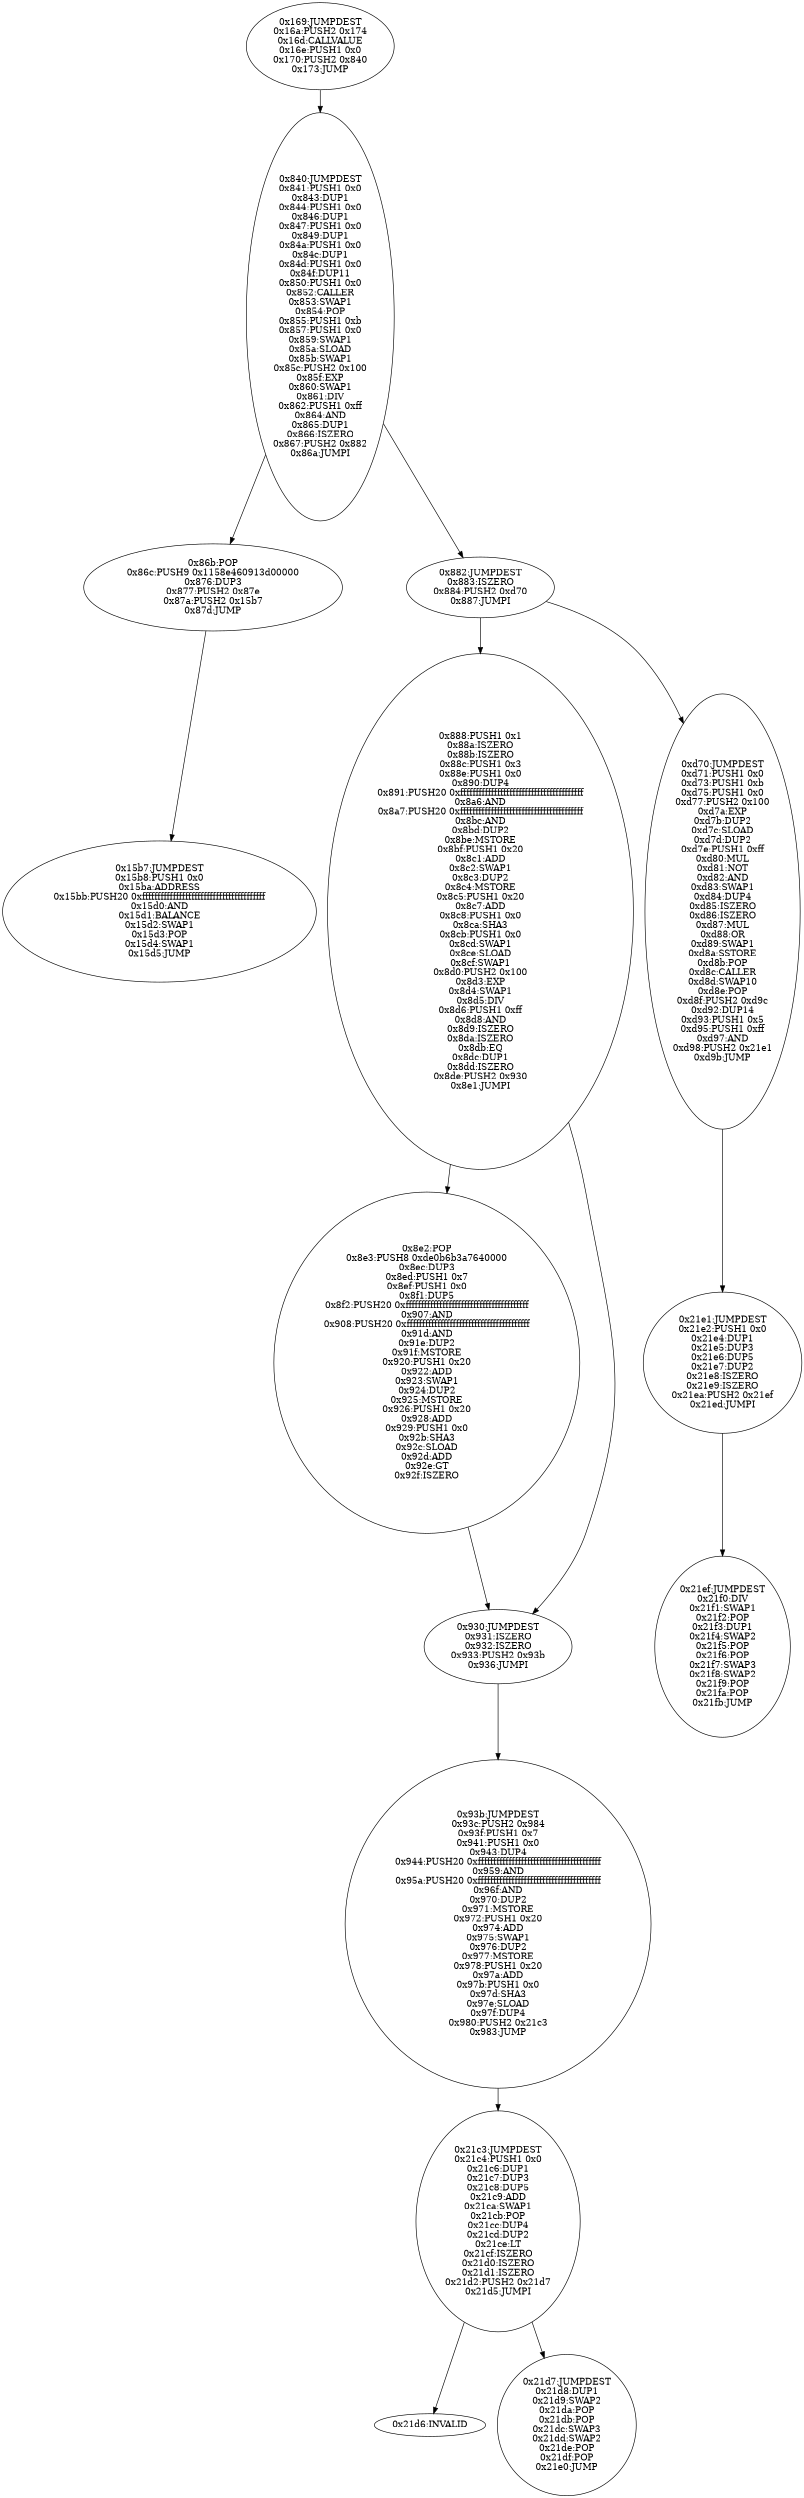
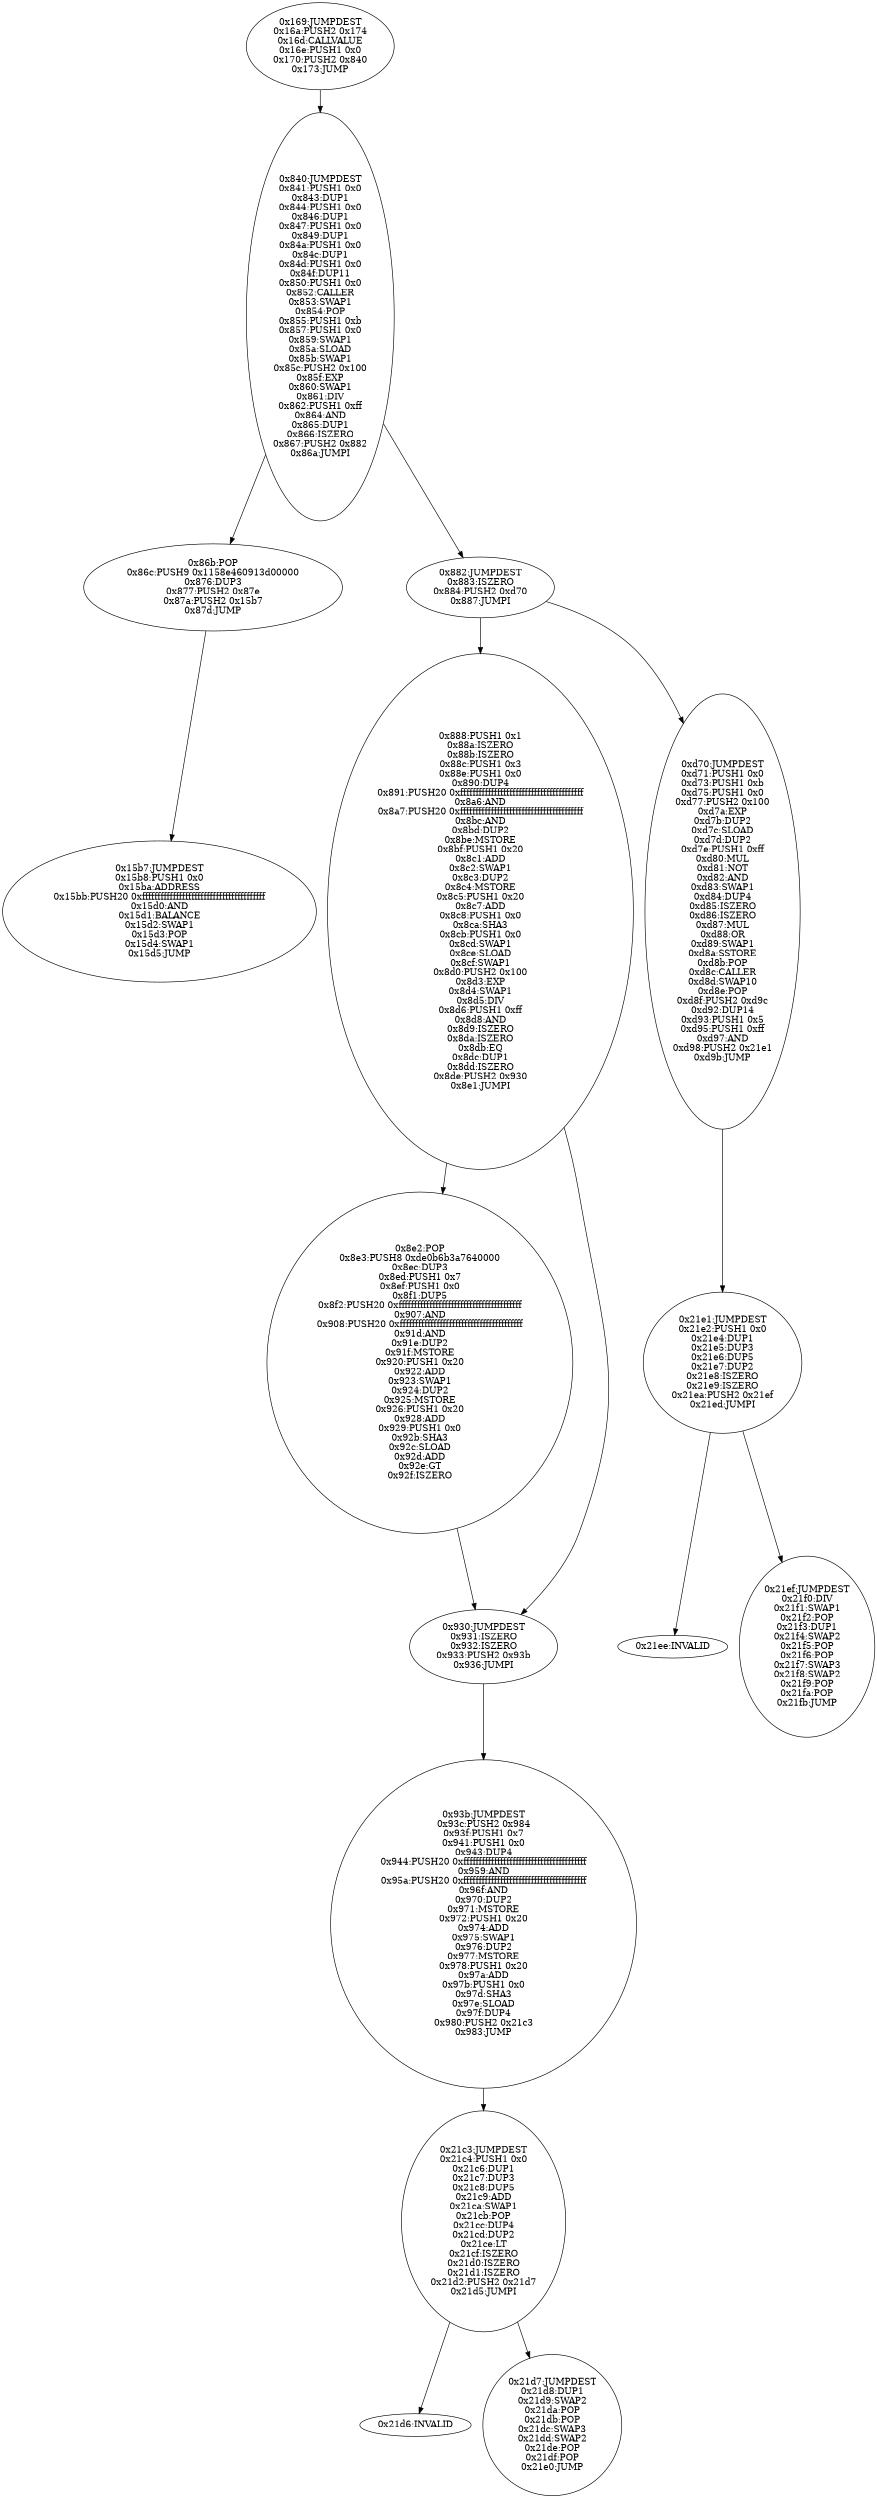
none -> (673, 1647)
